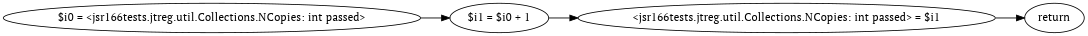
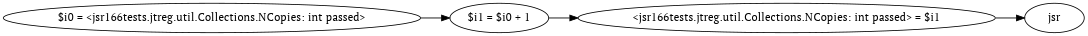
(1054, 18) -> (1054, 18)
